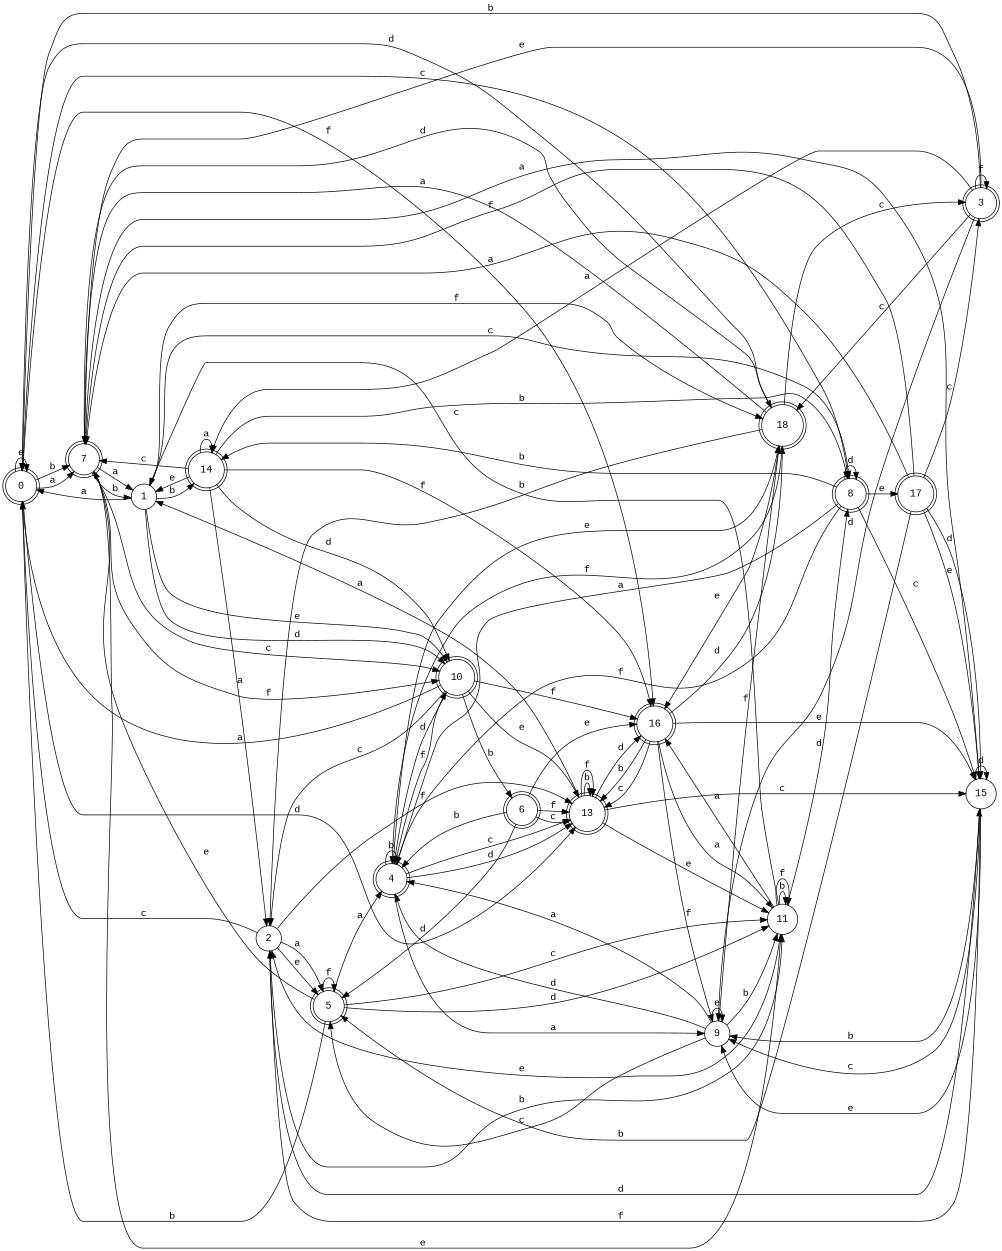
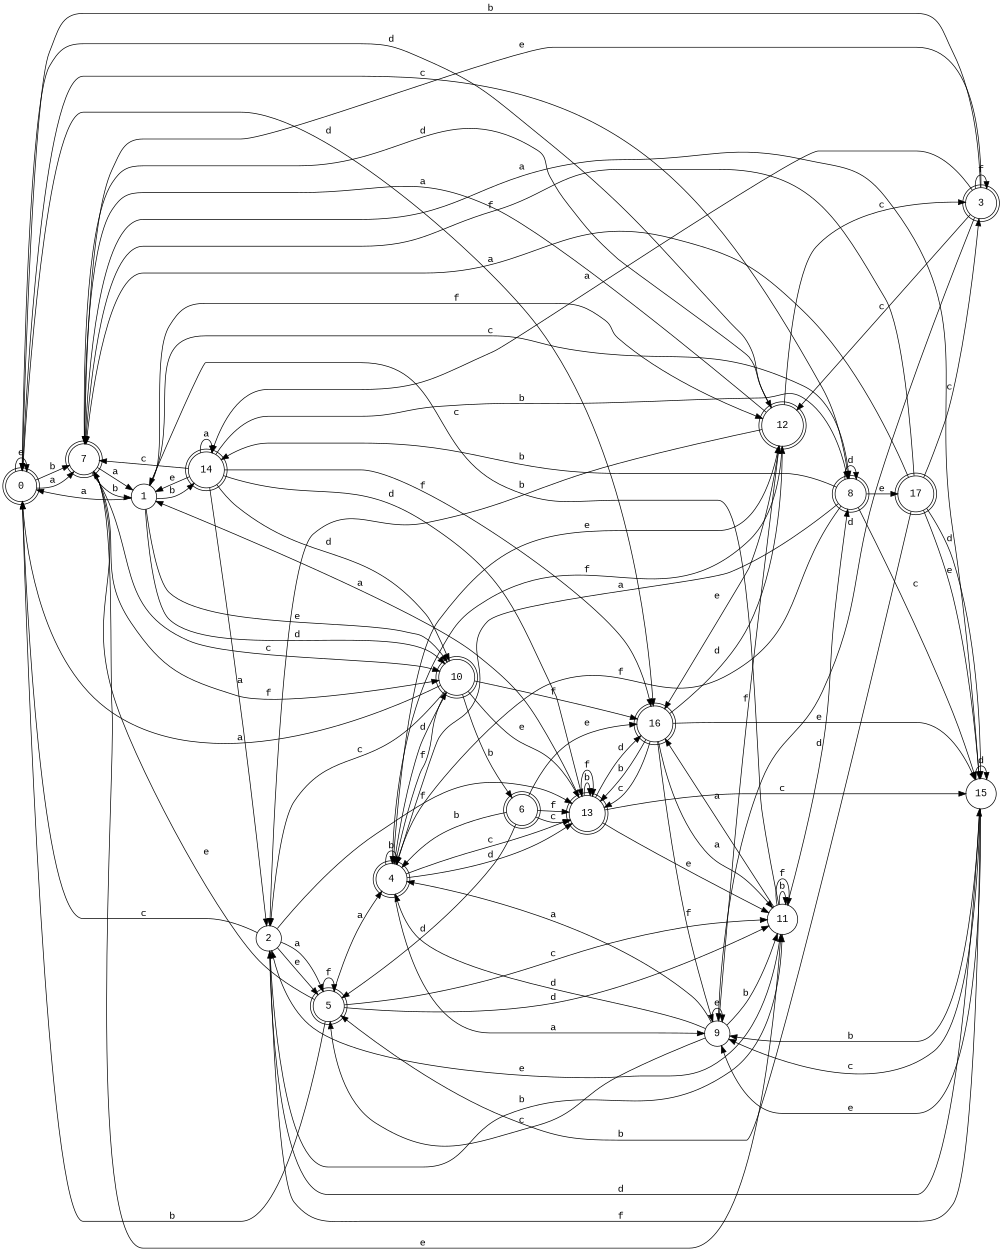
(329, 131) -> (329, 131)
(783, 425) -> (783, 425)
(220, 815) -> (469, 555)
